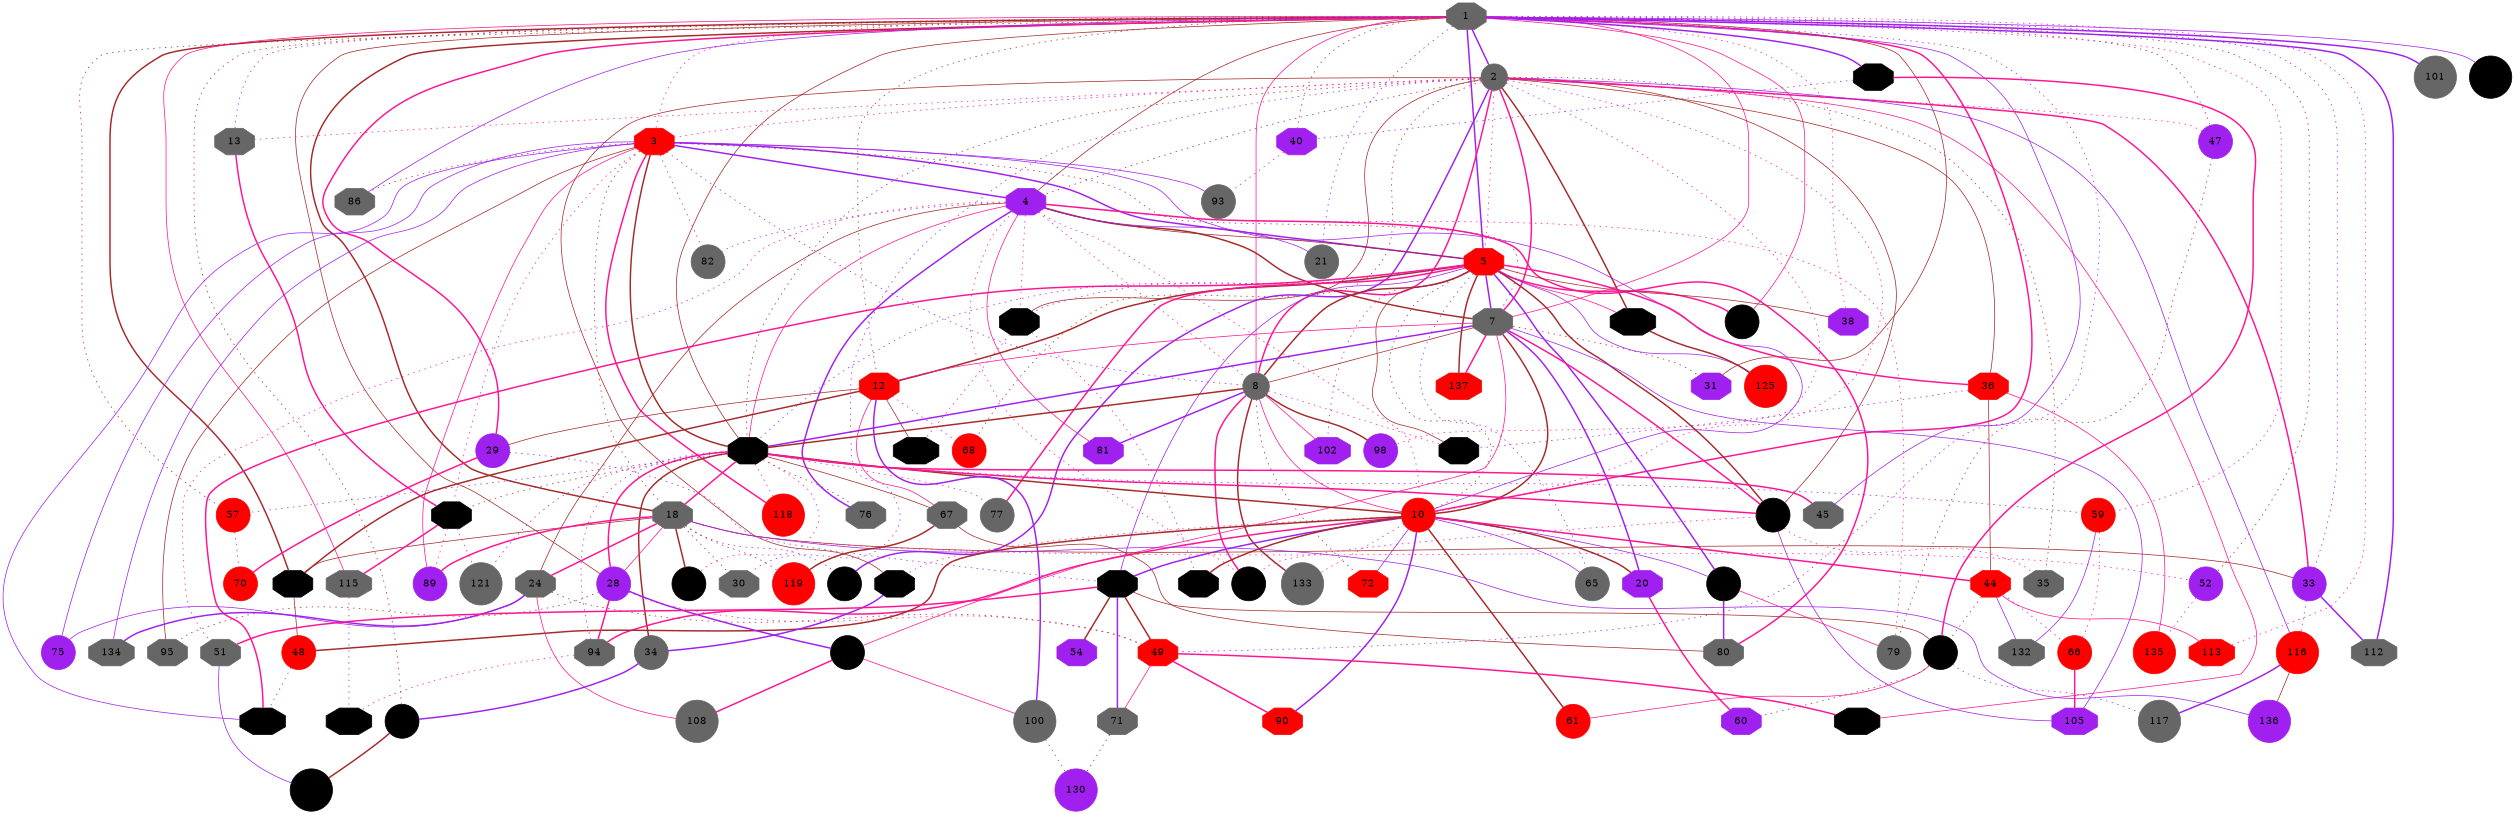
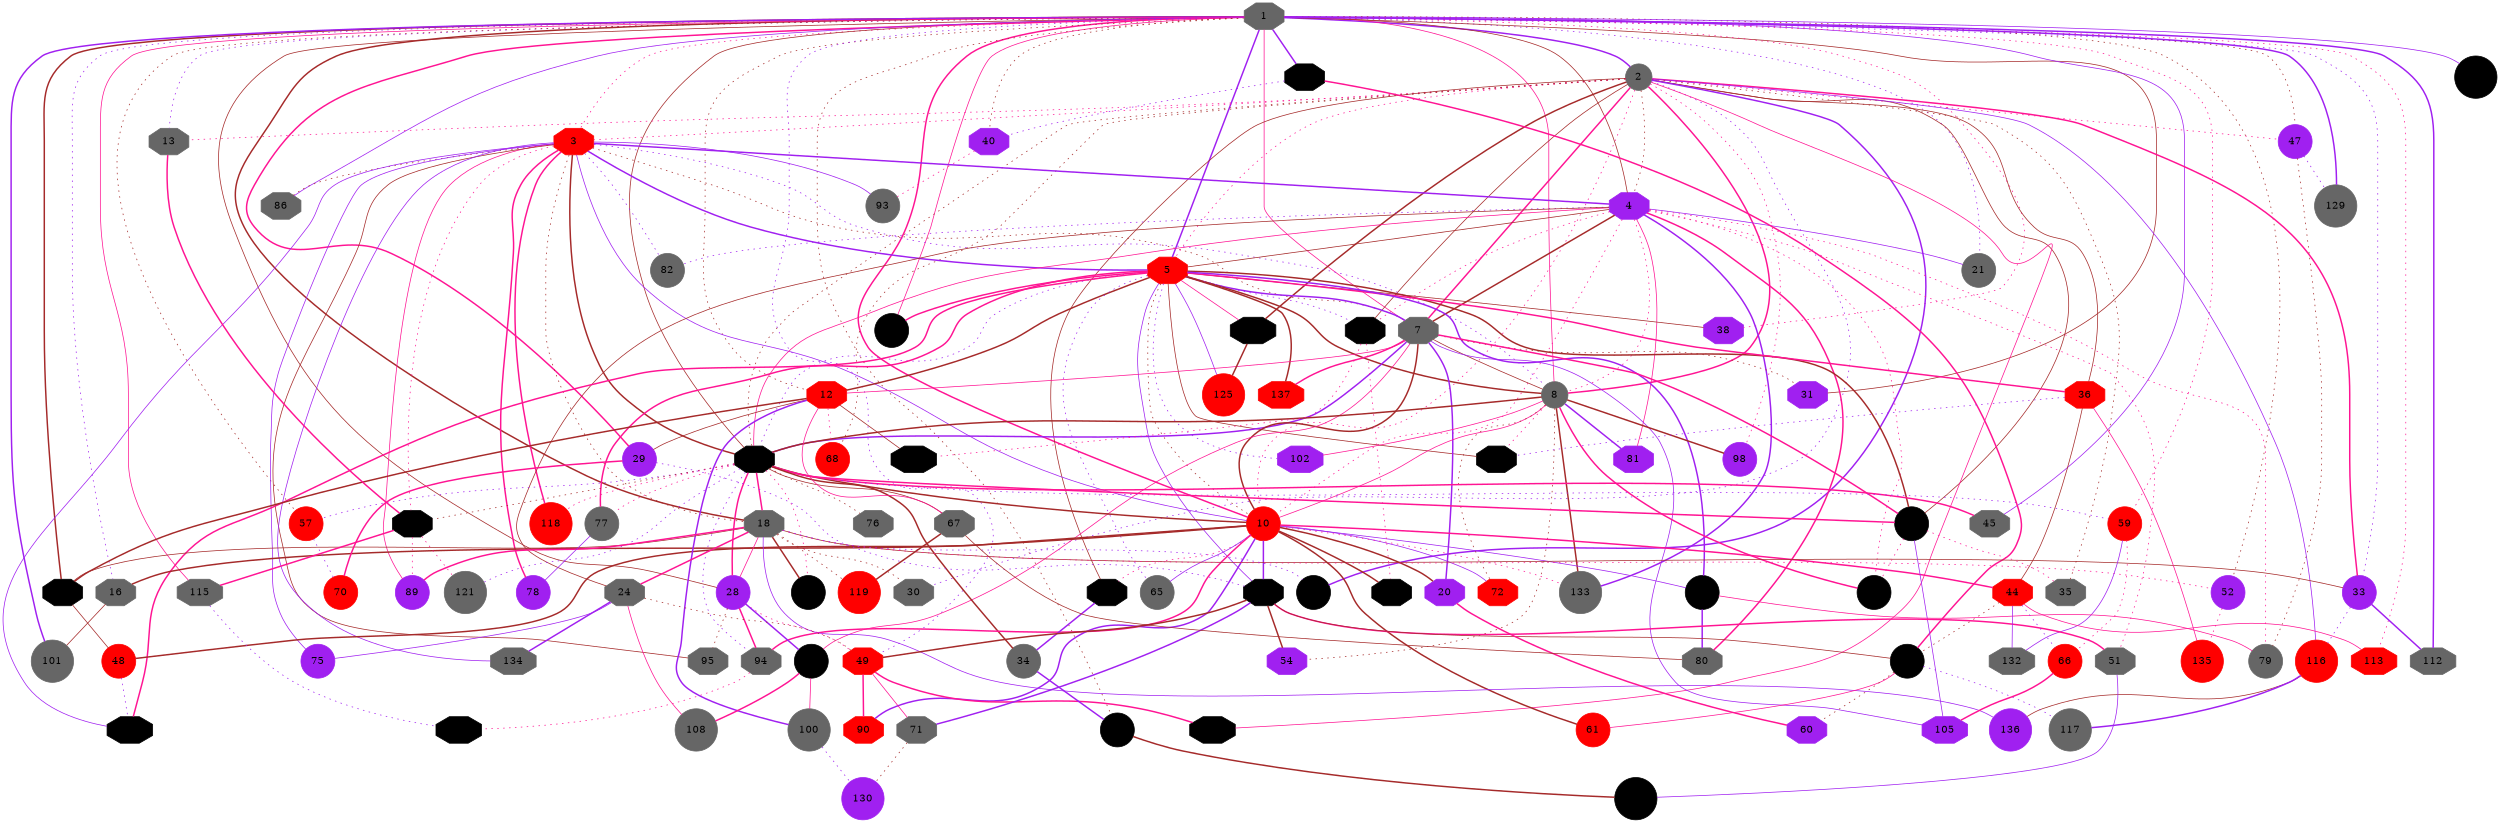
none -> (2336, 206)
(852, 336) -> (1770, 408)
none -> (116, 592)
none -> (533, 592)
none -> (1518, 618)
